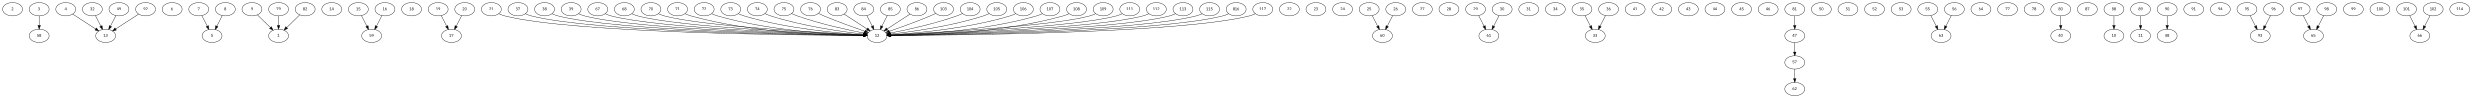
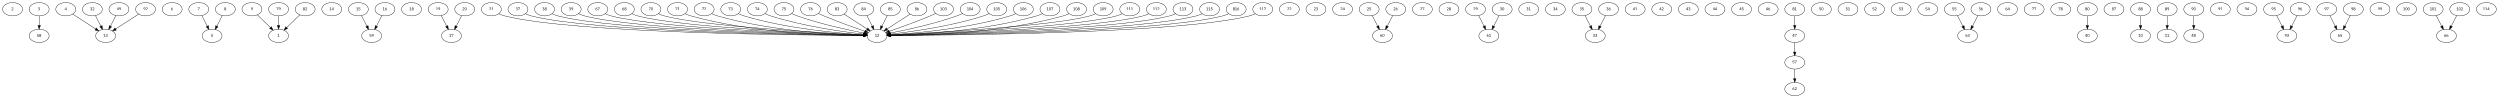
none -> (1928, 9)
